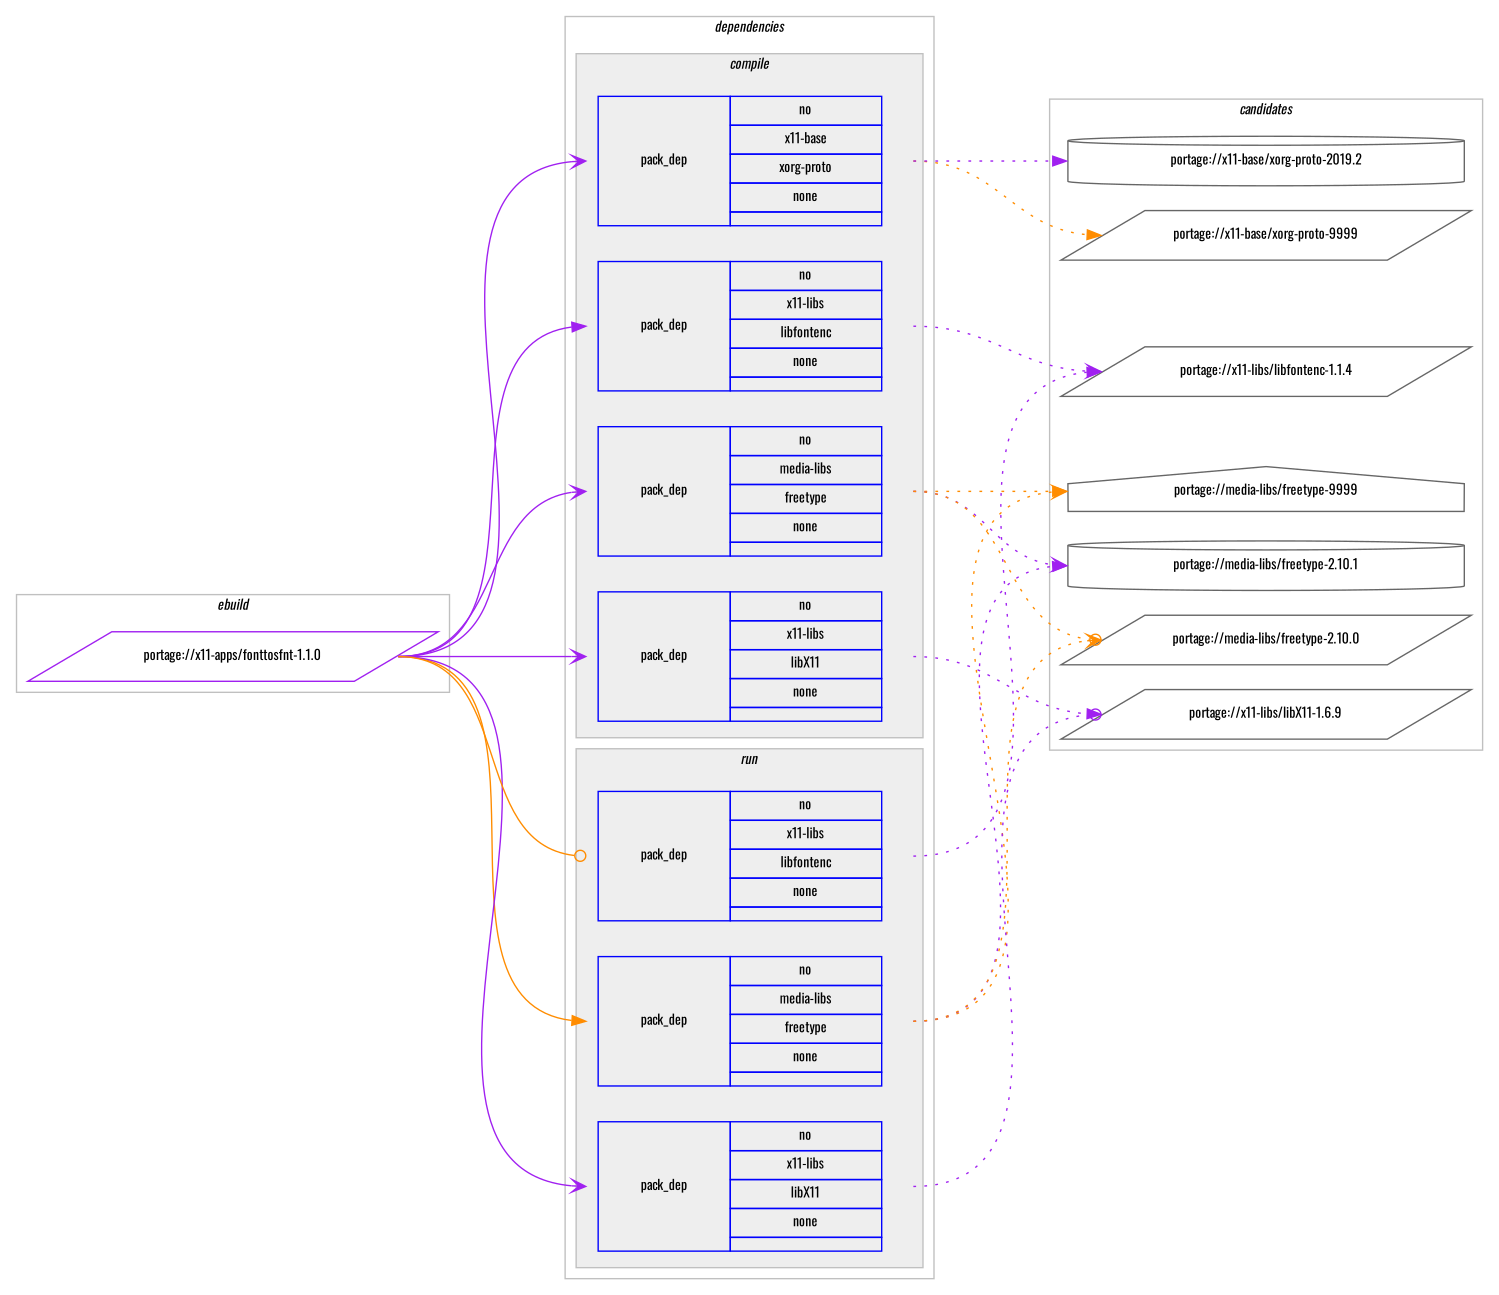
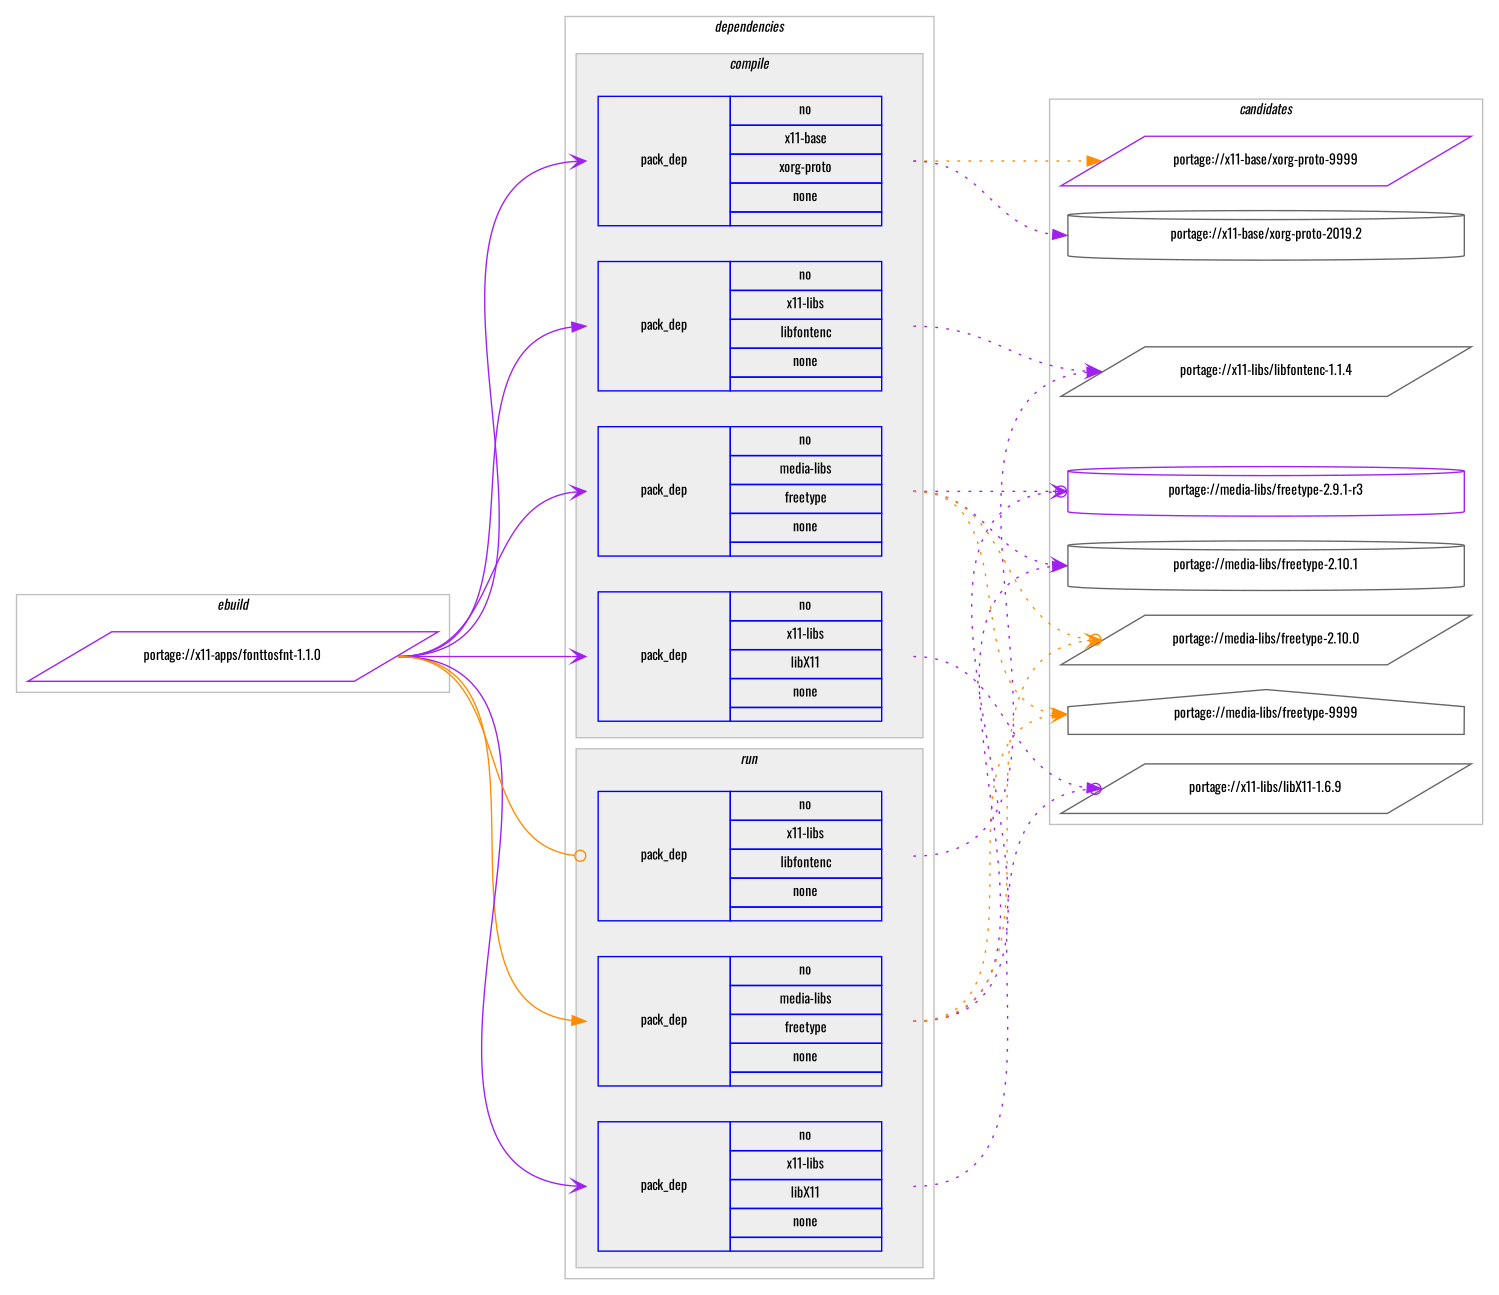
(1266, 235) -> (1266, 161)
none -> (1266, 491)
